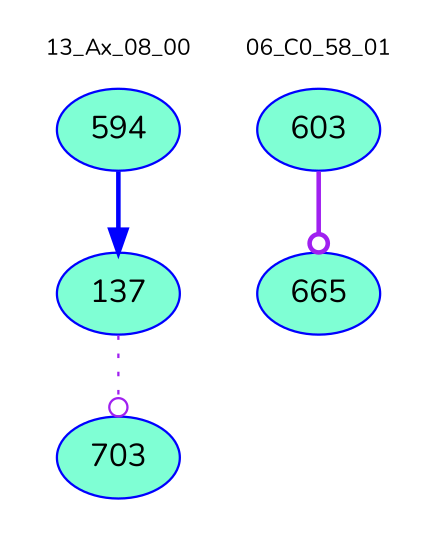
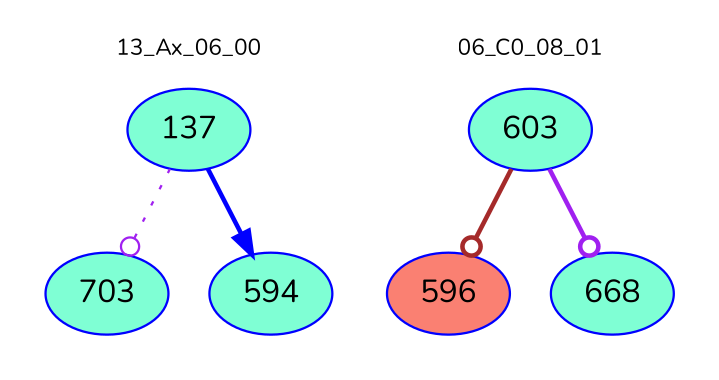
(118, 49) -> (189, 49)
(319, 49) -> (530, 49)
(118, 201) -> (225, 202)
(319, 294) -> (612, 294)
none -> (448, 294)
